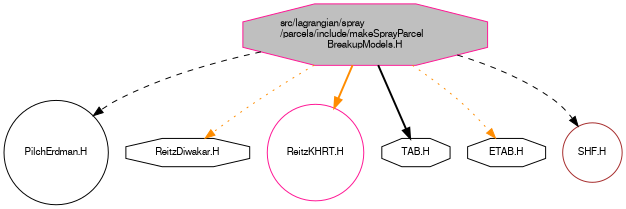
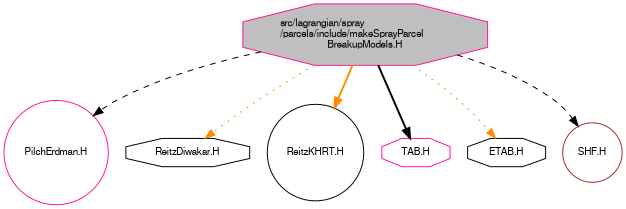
(56, 153) -> (56, 153)
(316, 153) -> (316, 153)
(416, 153) -> (416, 153)
